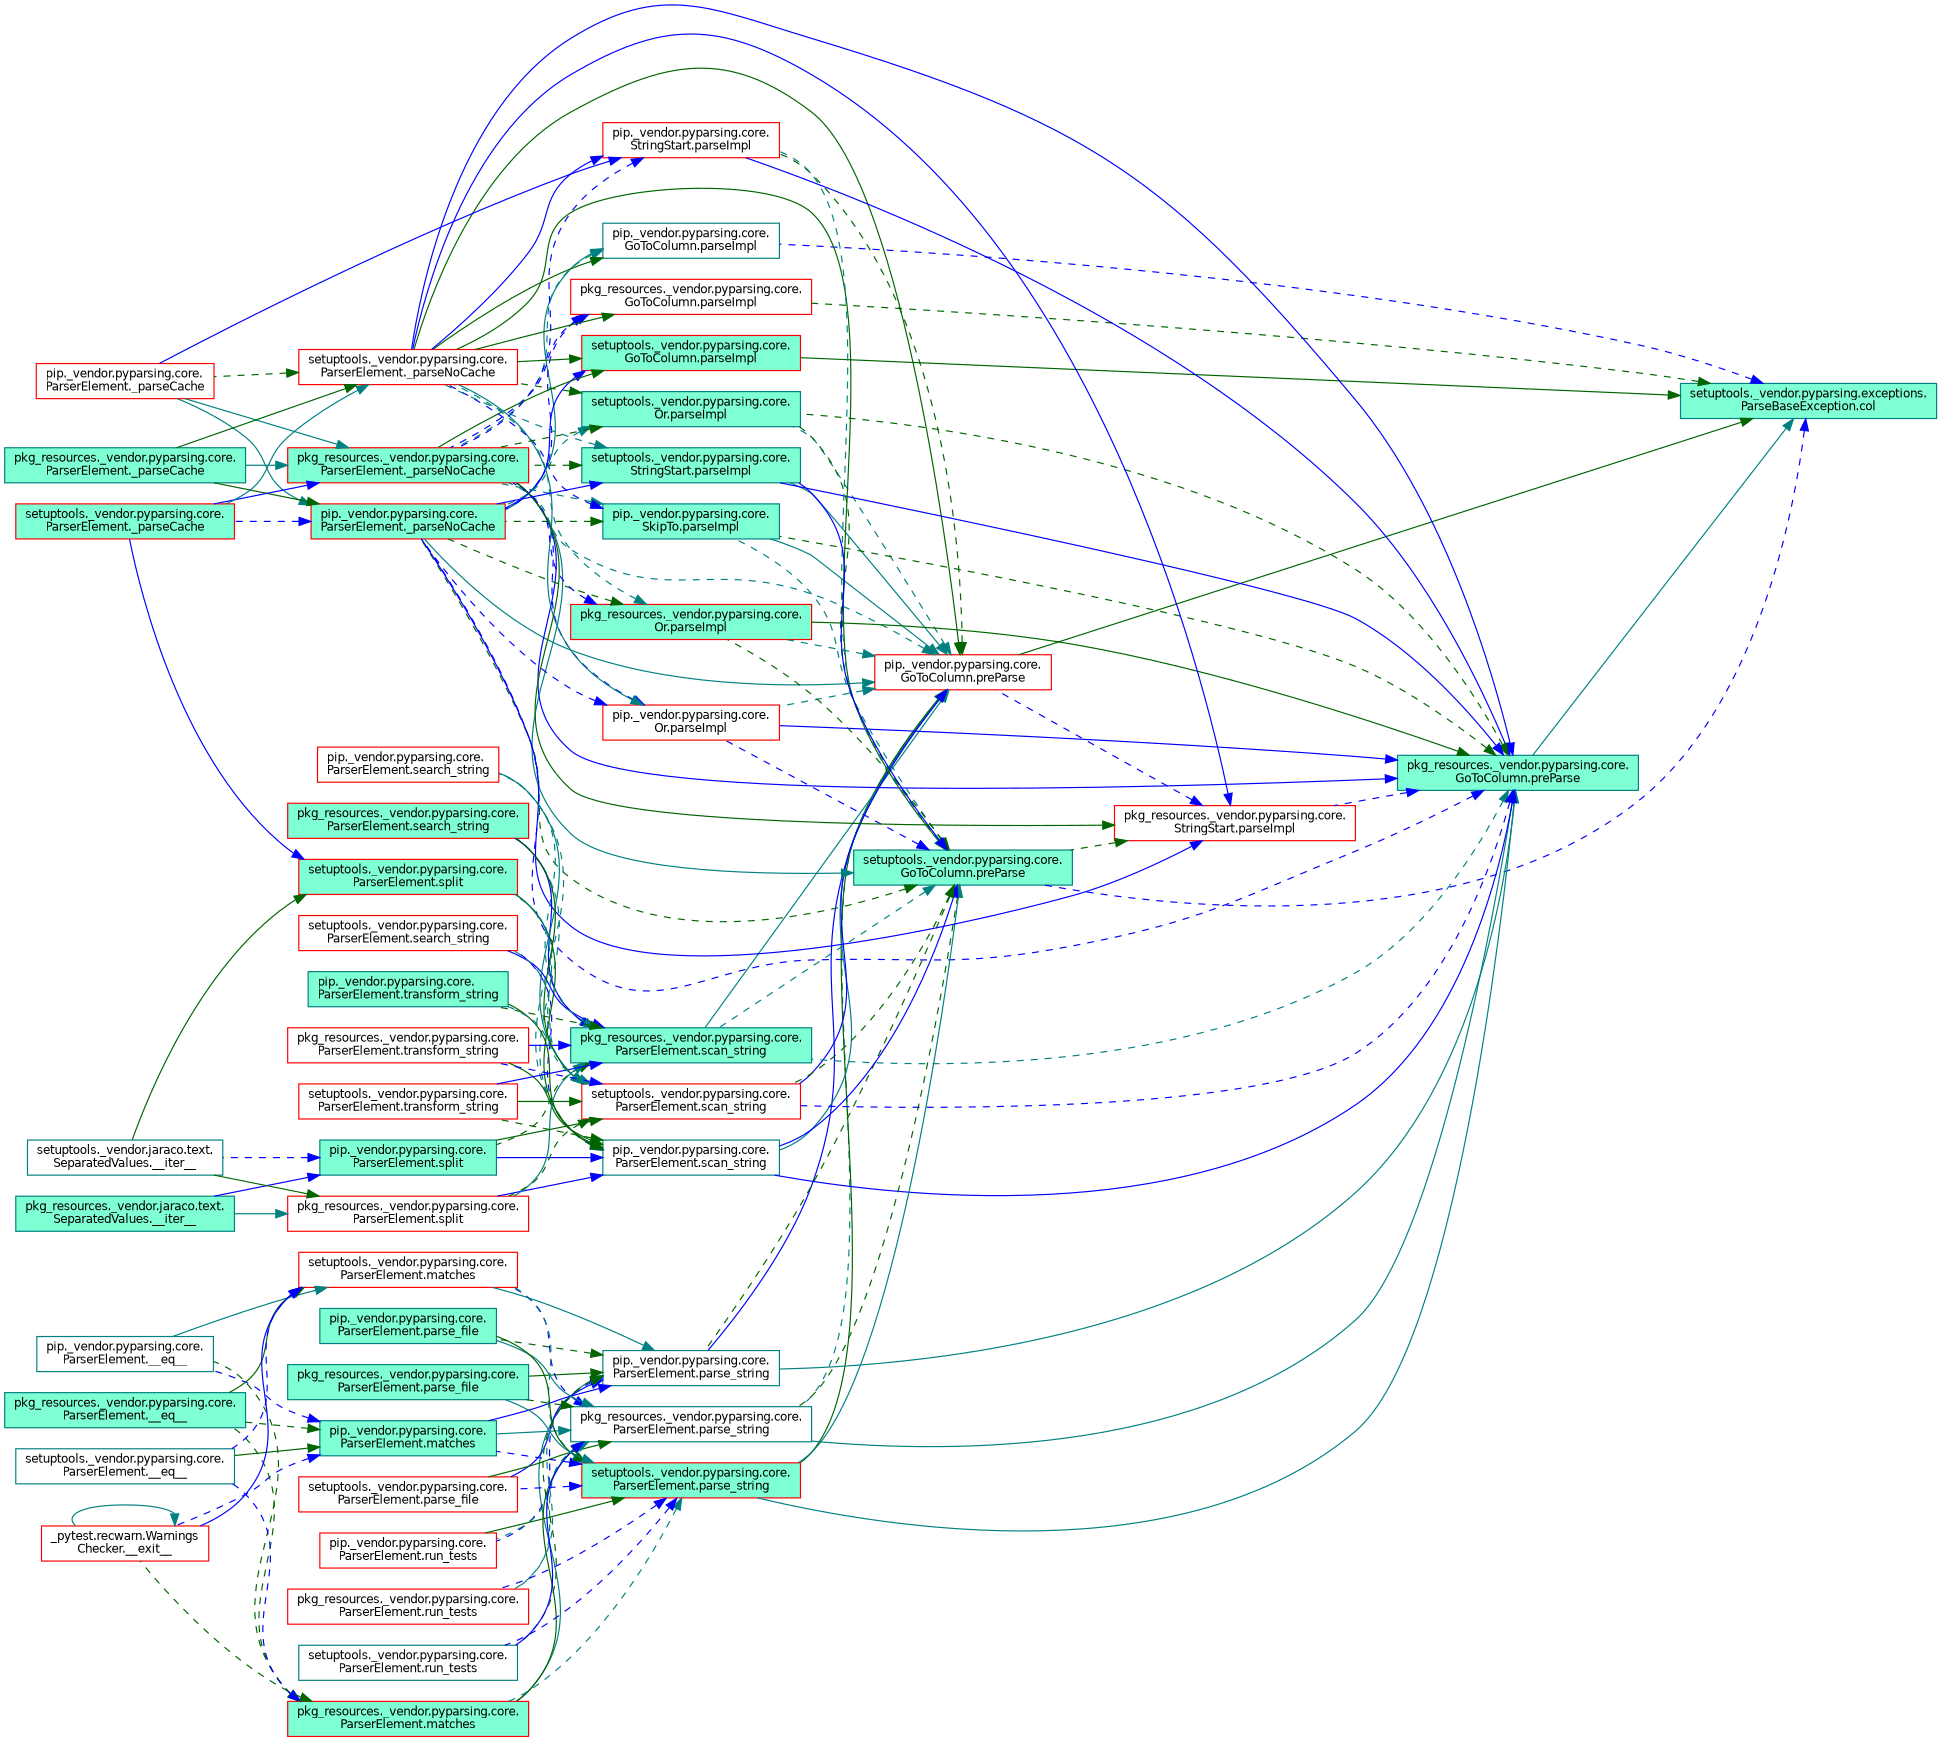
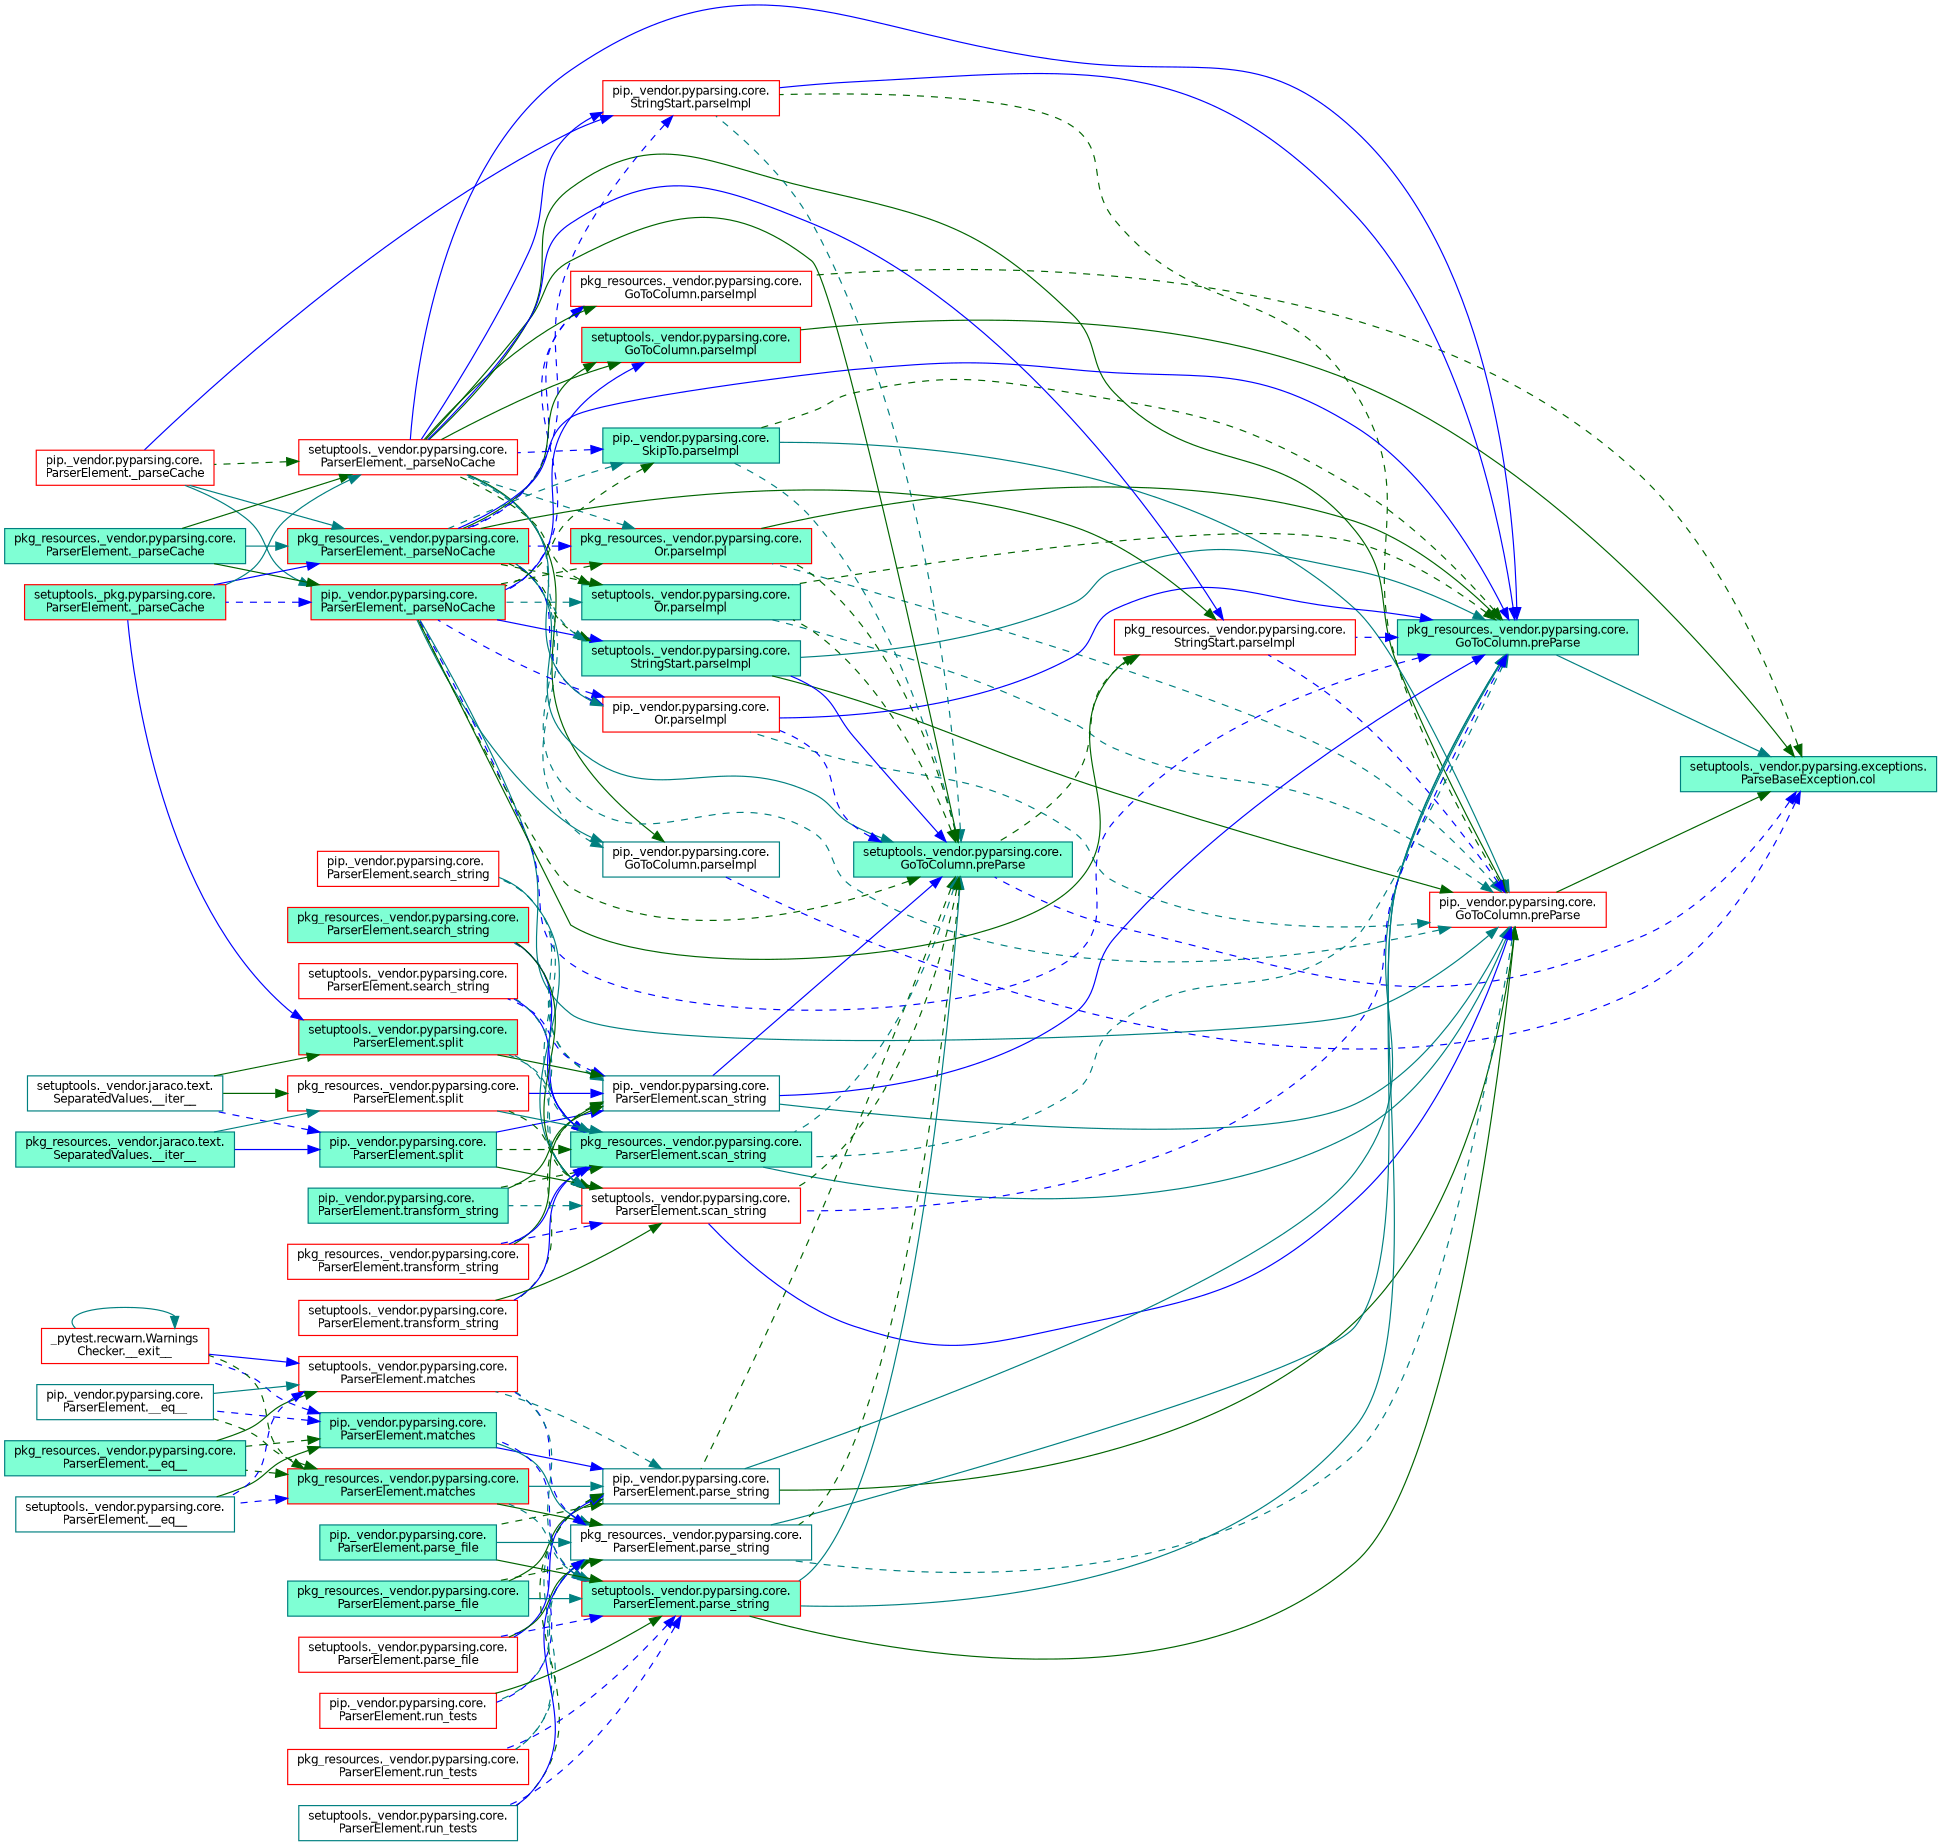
(125, 521) -> (125, 602)
(869, 560) -> (1104, 789)
(1181, 569) -> (1134, 565)
(1099, 748) -> (1396, 756)
(673, 955) -> (778, 959)
(833, 1010) -> (1278, 1379)
(569, 1313) -> (575, 1422)
